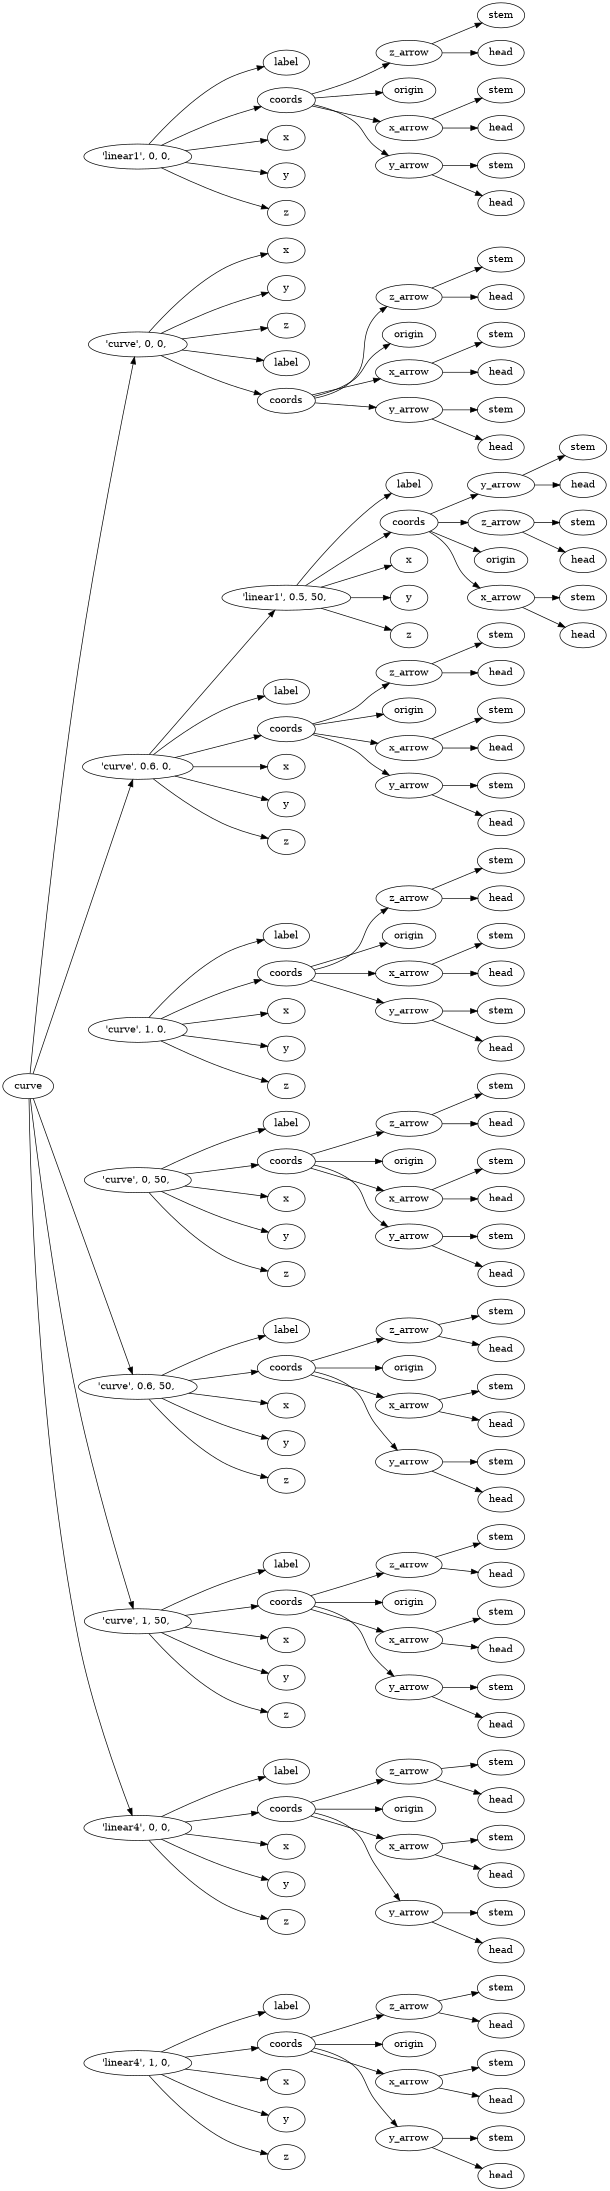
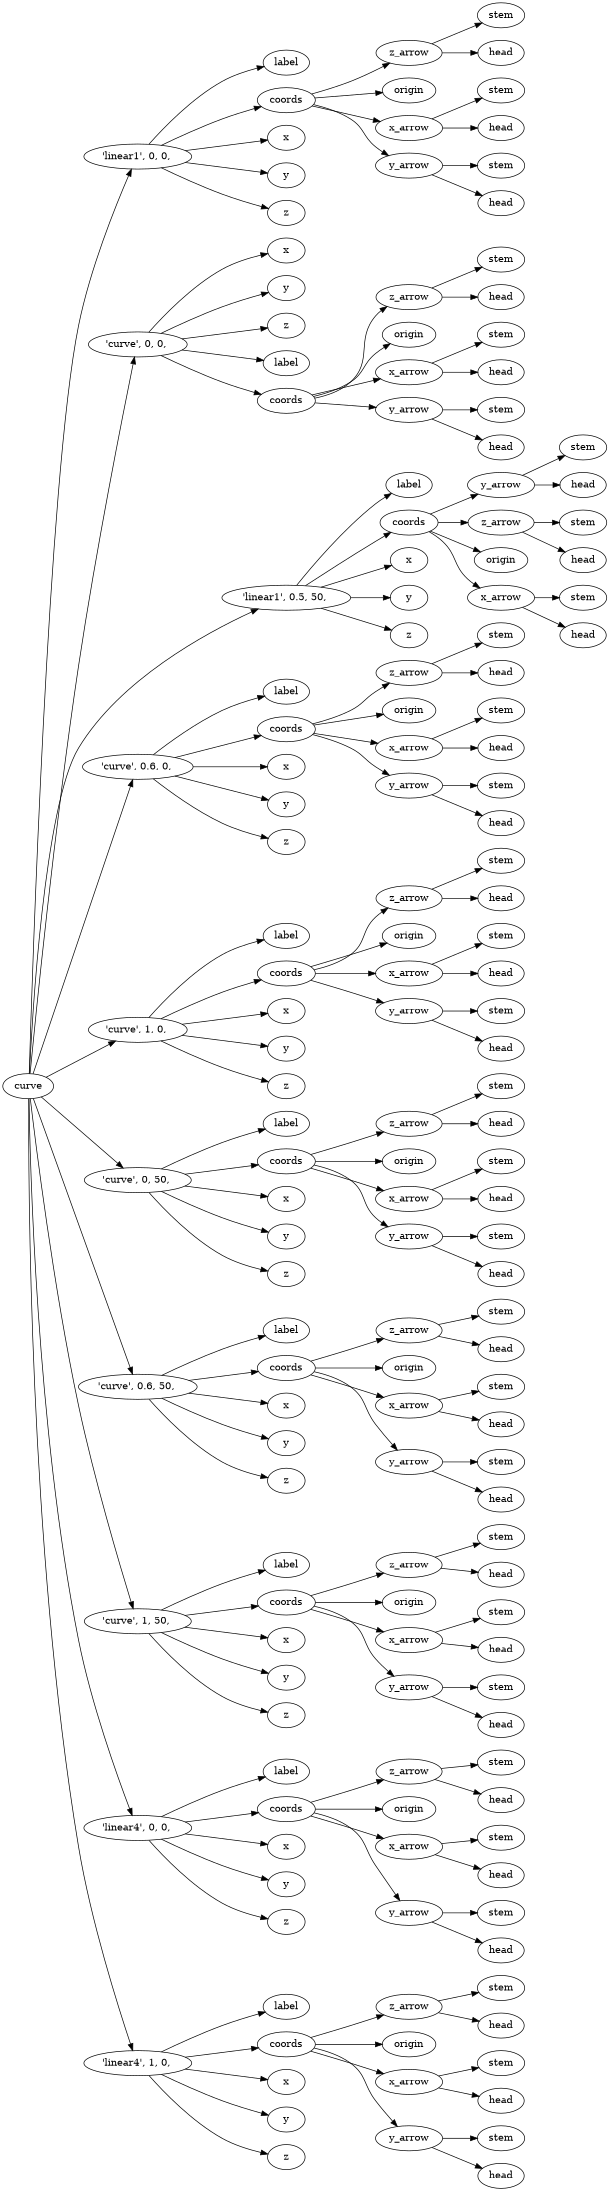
none -> (49, 620)
(210, 685) -> (68, 772)
none -> (78, 1061)
none -> (80, 1130)
none -> (47, 1576)
